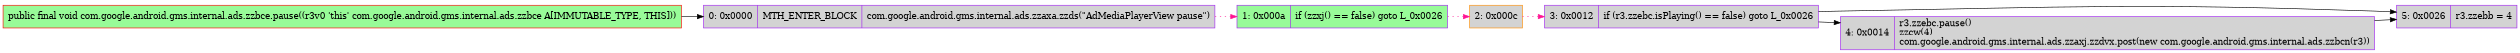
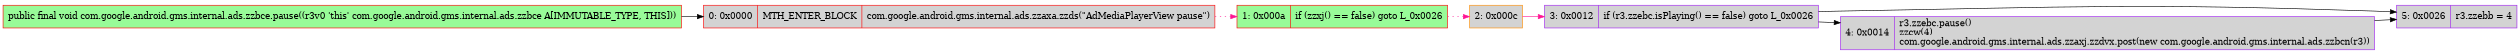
(959, 17) -> (959, 17)
(1342, 17) -> (1342, 17)
(1530, 17) -> (1530, 17)
